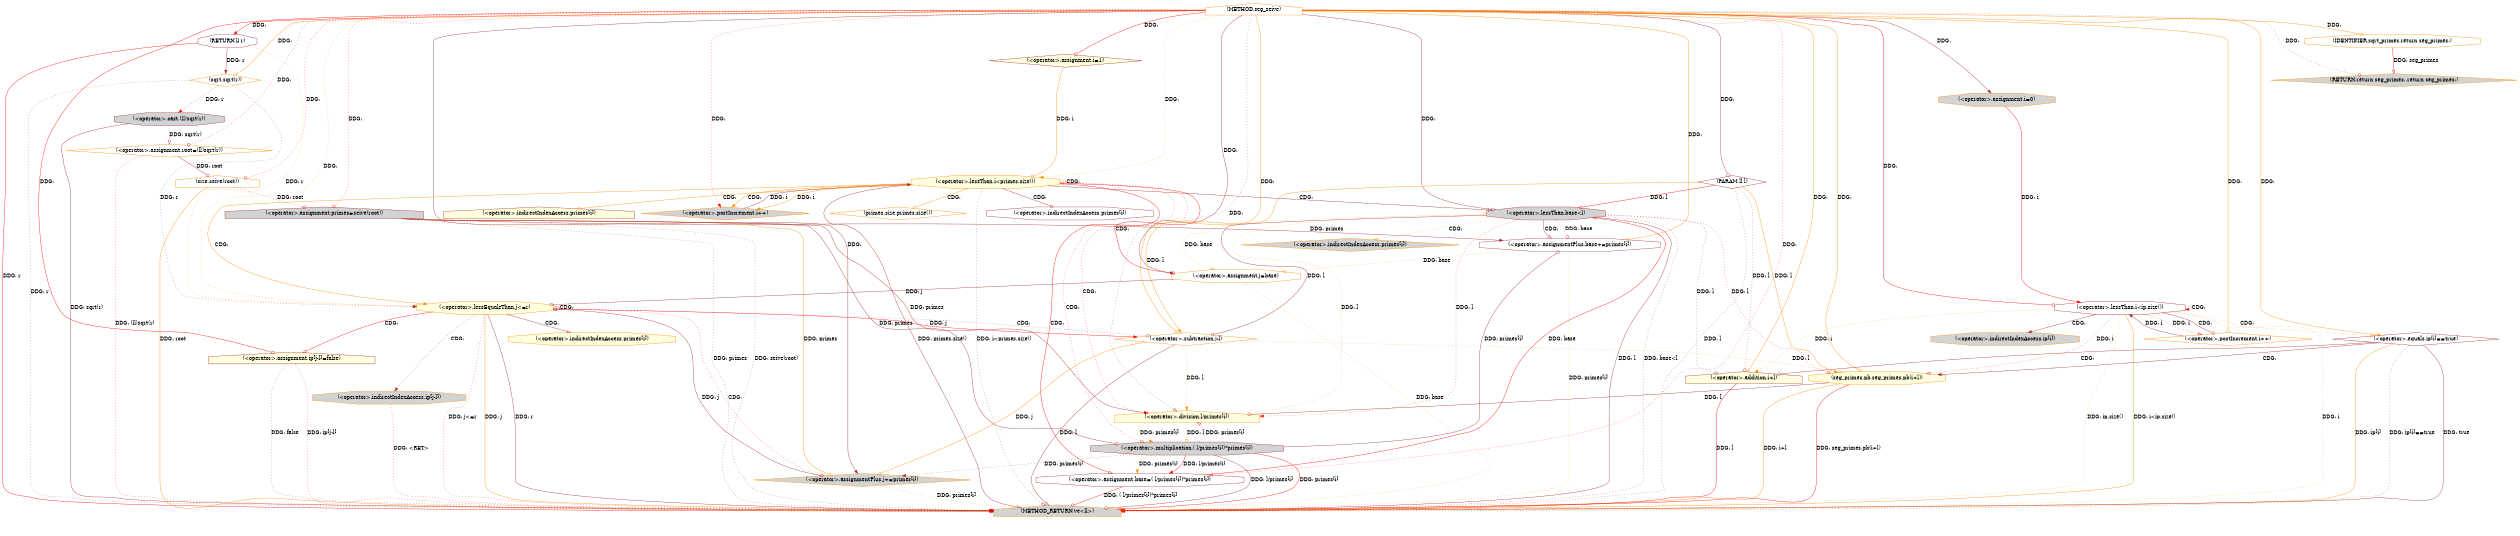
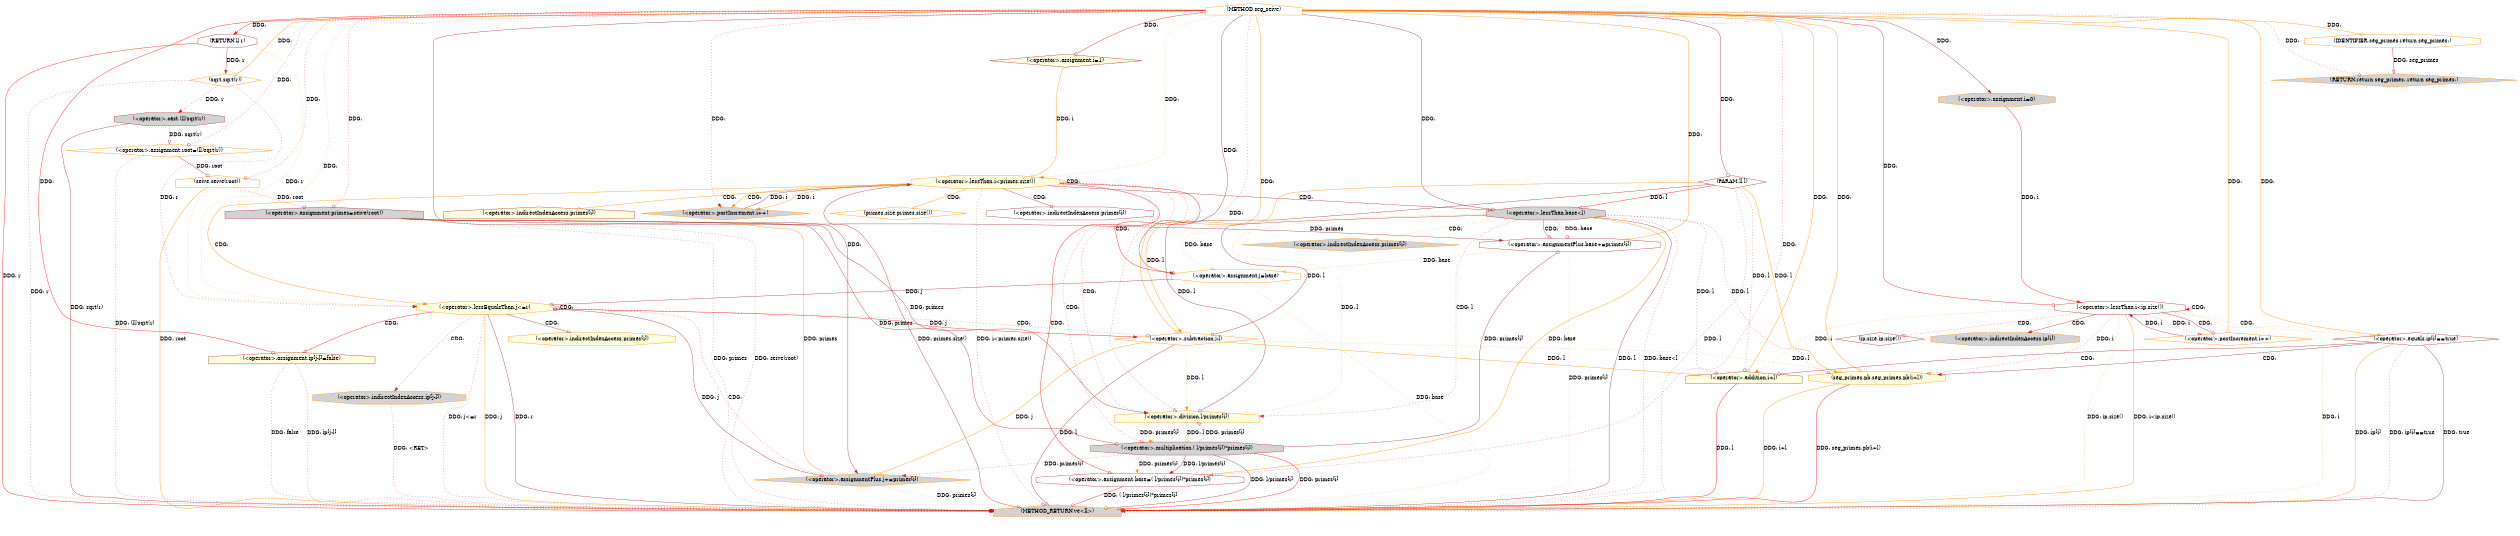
(2392, 41) -> (2392, 41)
(217, 182) -> (217, 182)
(1465, 308) -> (1465, 308)
none -> (1880, 339)
none -> (1461, 358)
(1540, 401) -> (1323, 216)
(1494, 415) -> (1502, 402)
